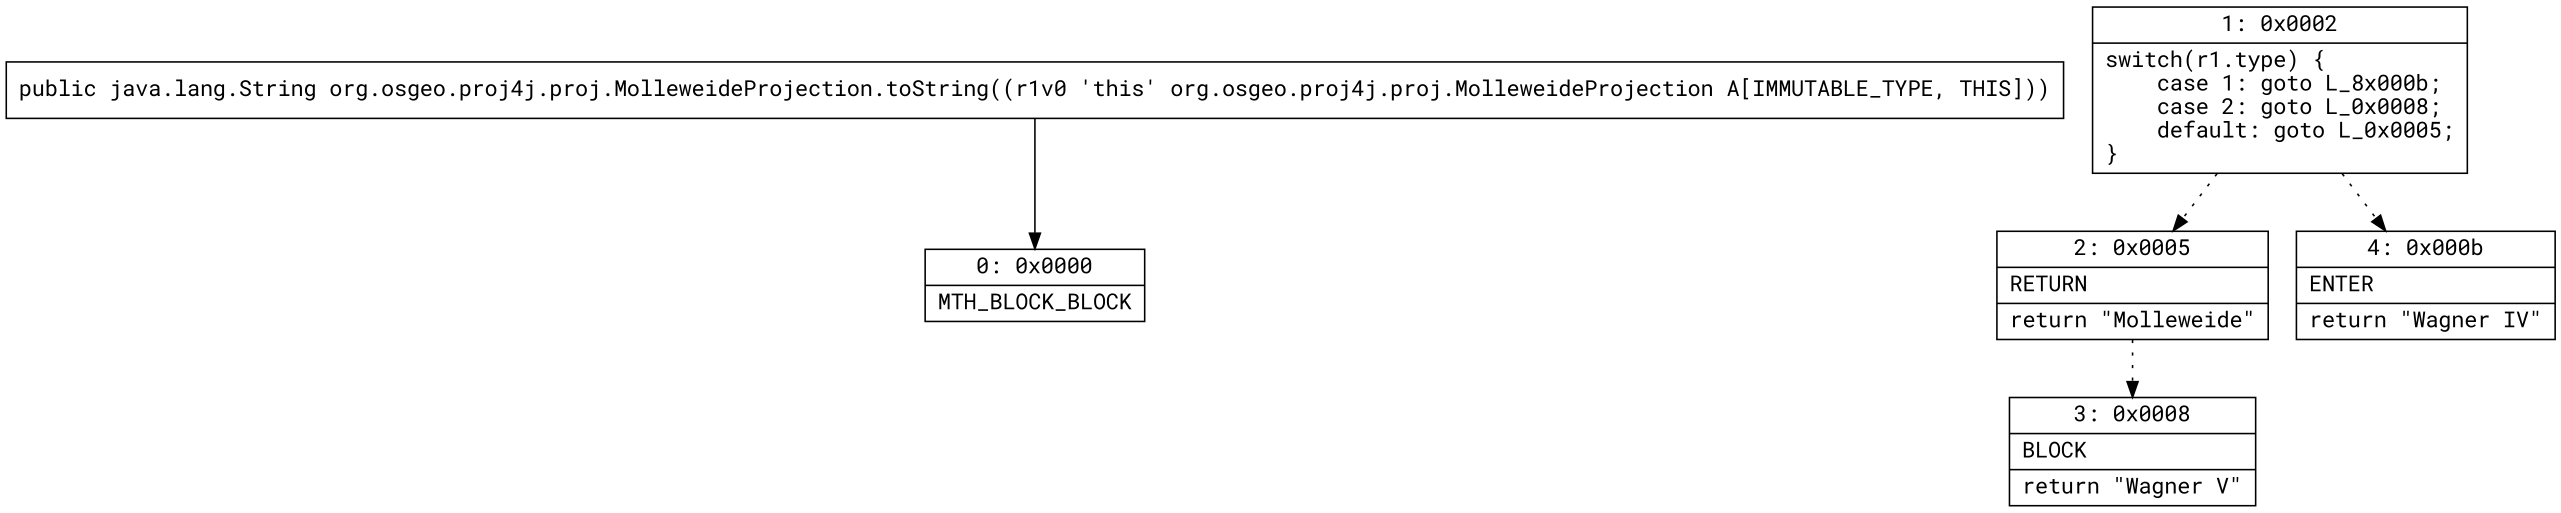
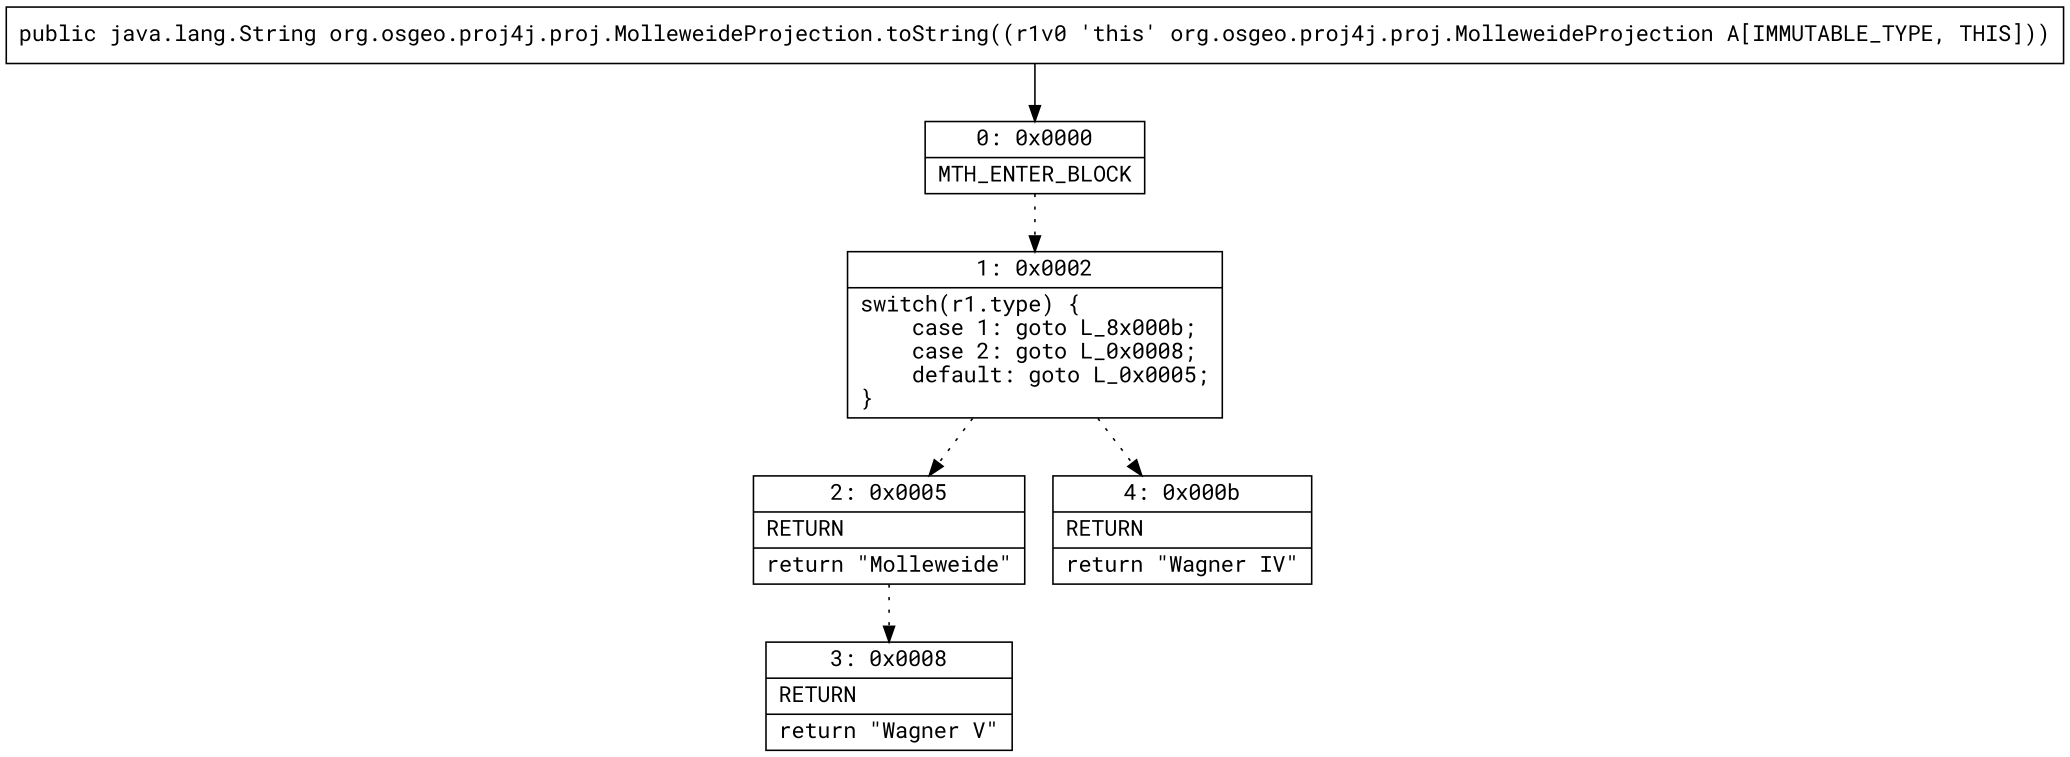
none -> (1035, 215)
(2342, 285) -> (1105, 529)
(1035, 303) -> (1035, 175)
(2055, 451) -> (818, 695)
